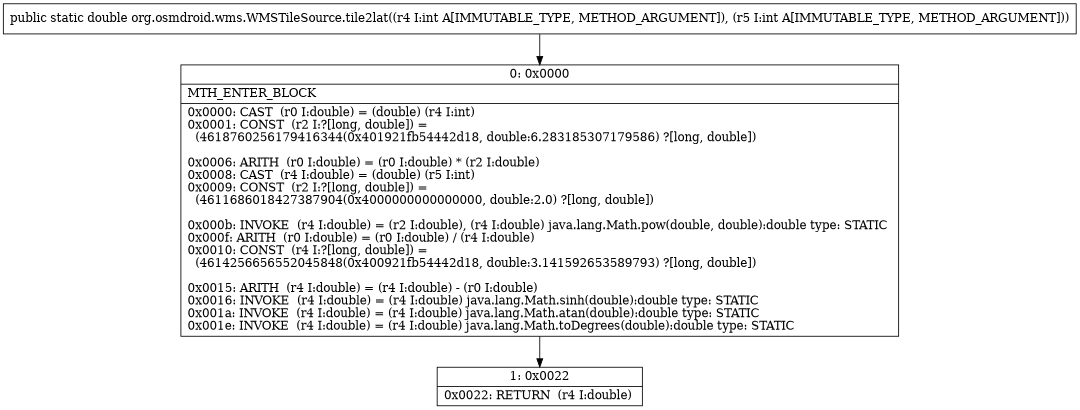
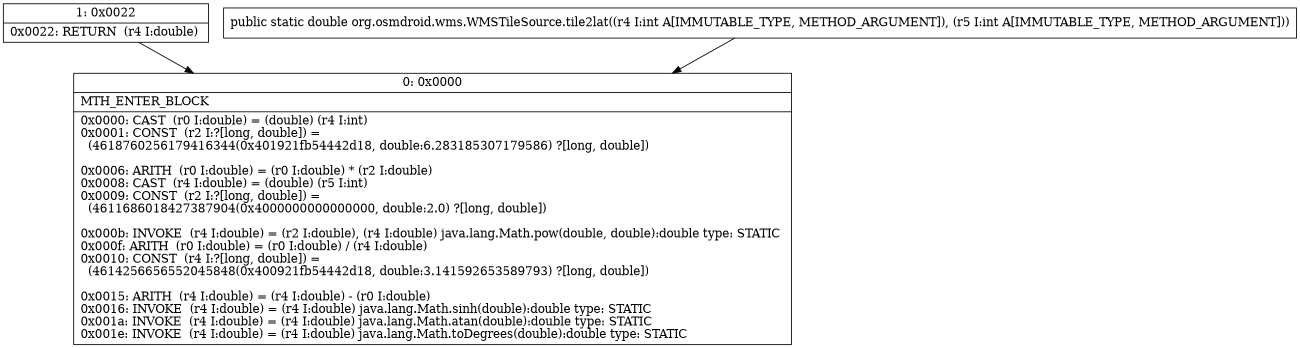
(540, 347) -> (162, 56)
